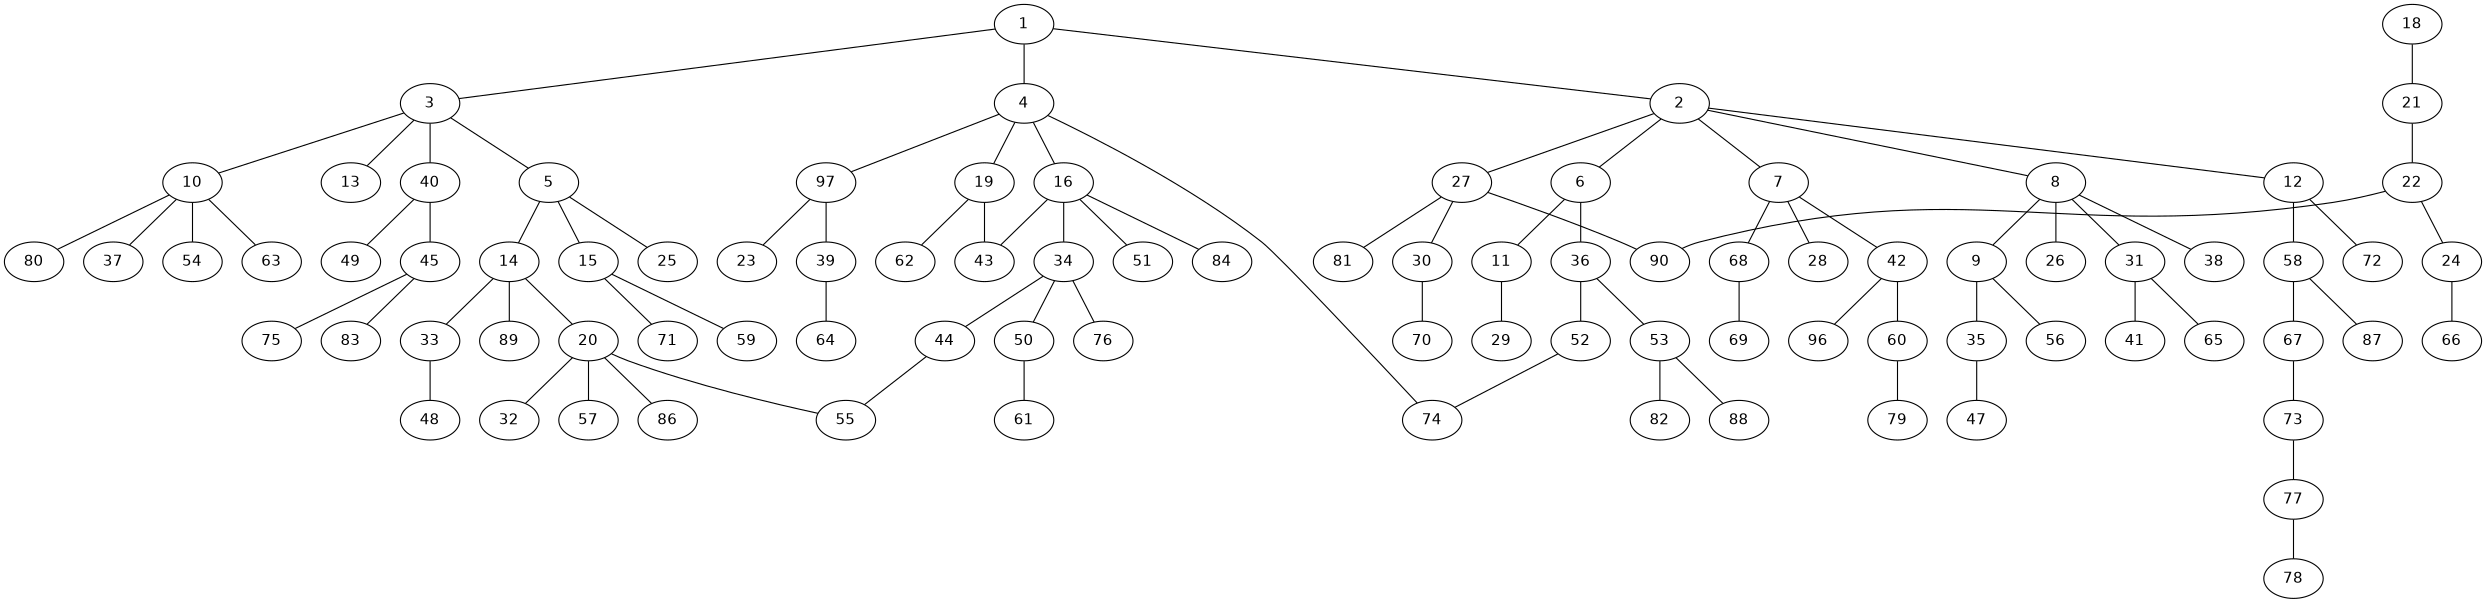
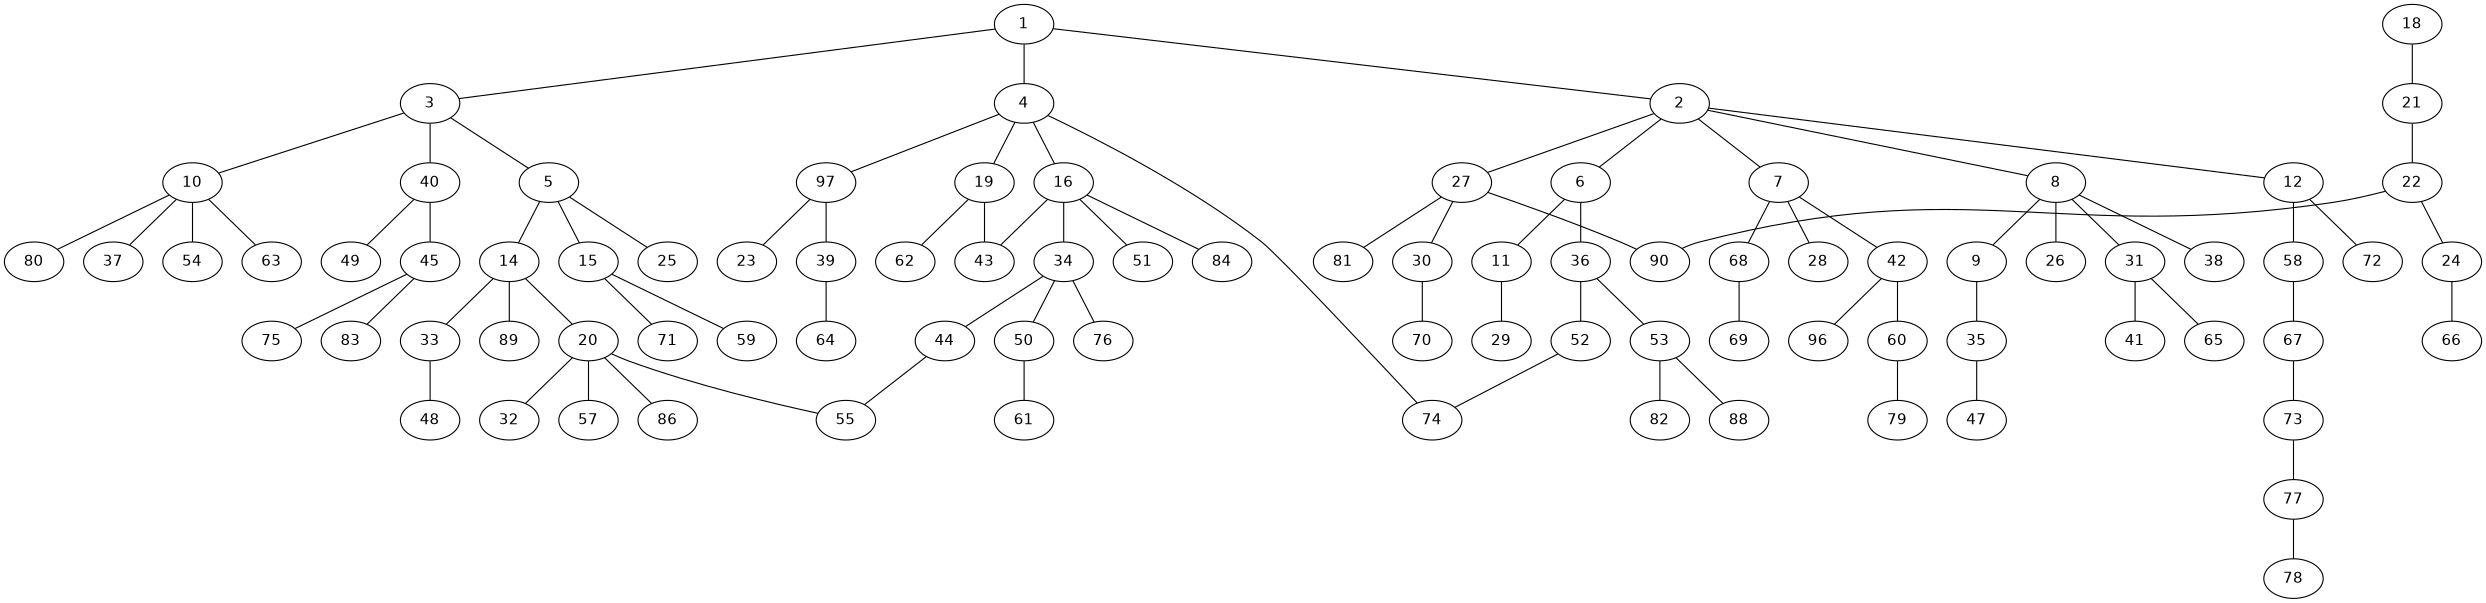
(351, 183) -> none
(2056, 341) -> none
(2373, 341) -> none
